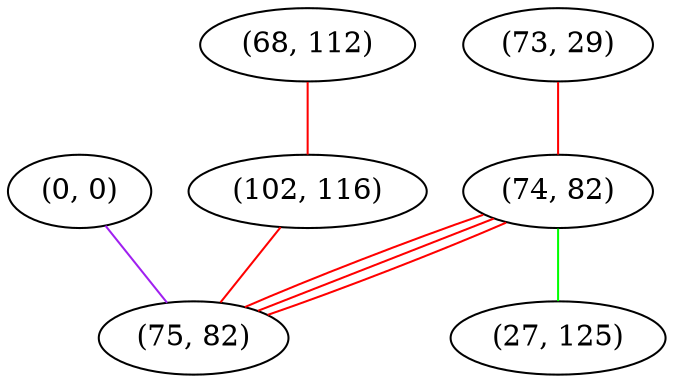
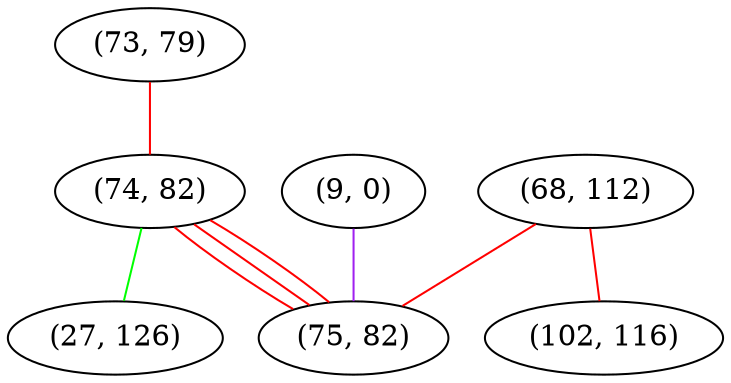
(558, 45) -> (150, 45)
(80, 191) -> (354, 191)
(251, 265) -> (469, 265)
(558, 338) -> (115, 338)
